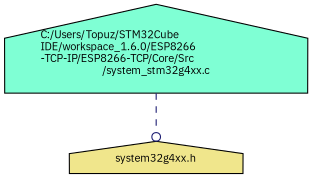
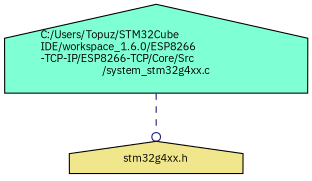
(156, 159) -> (156, 159)
